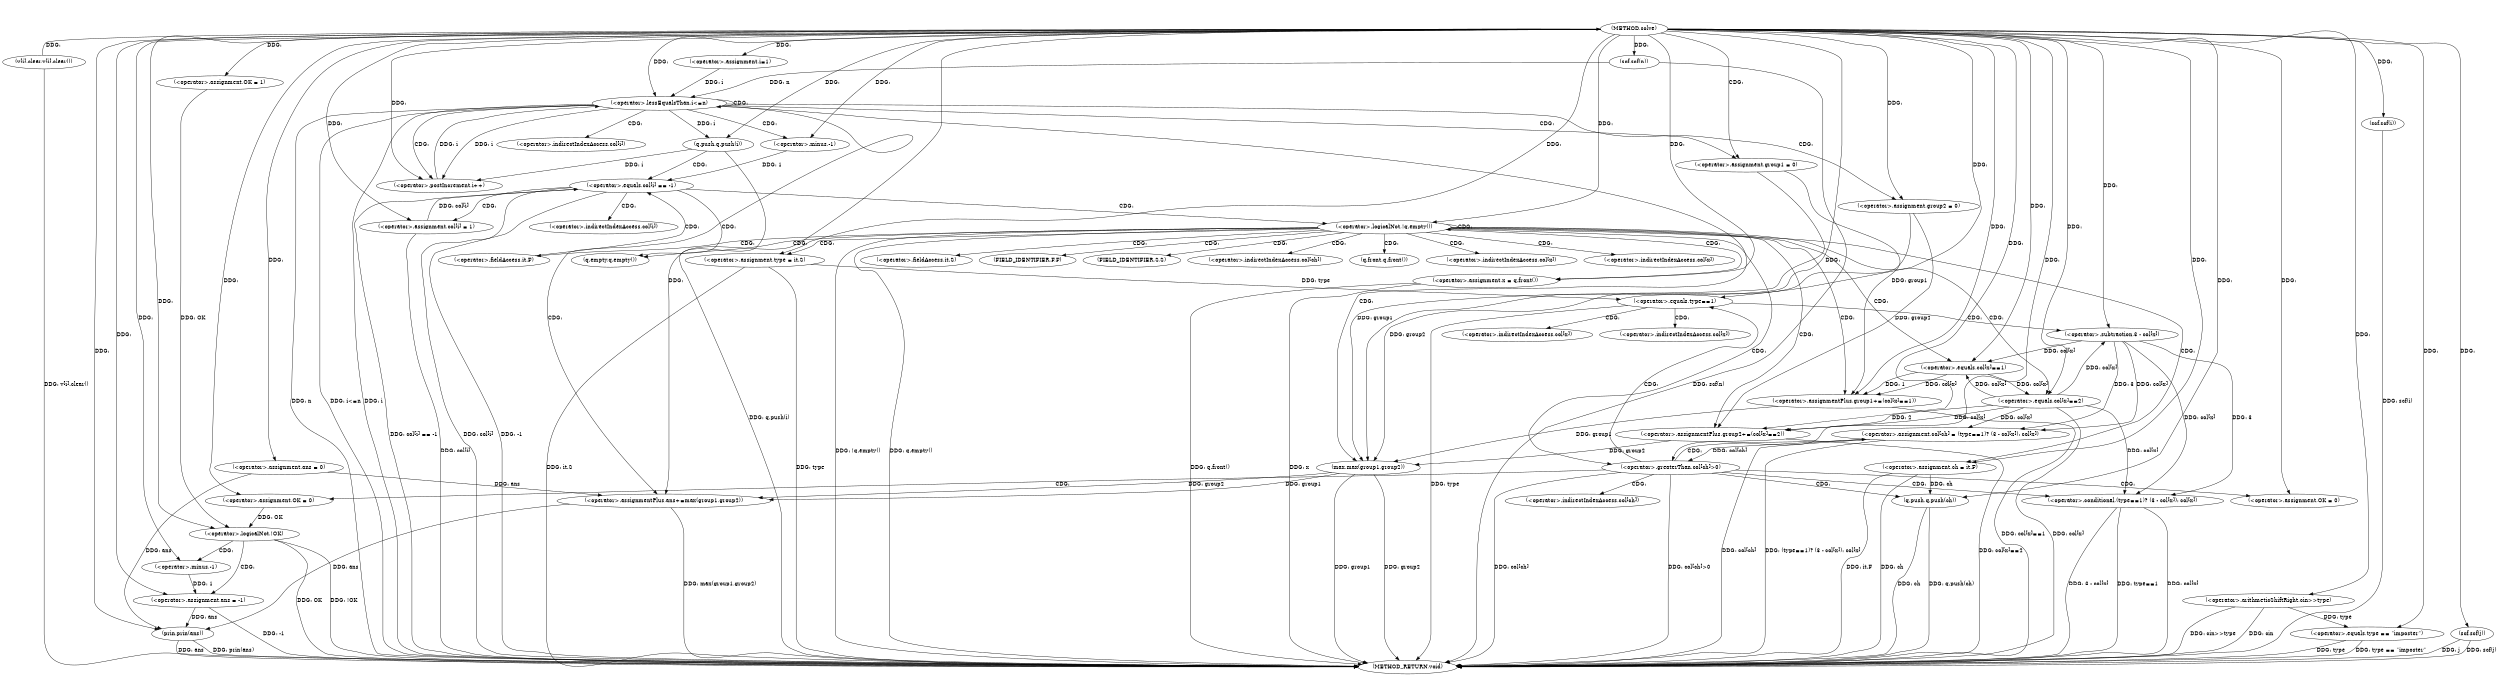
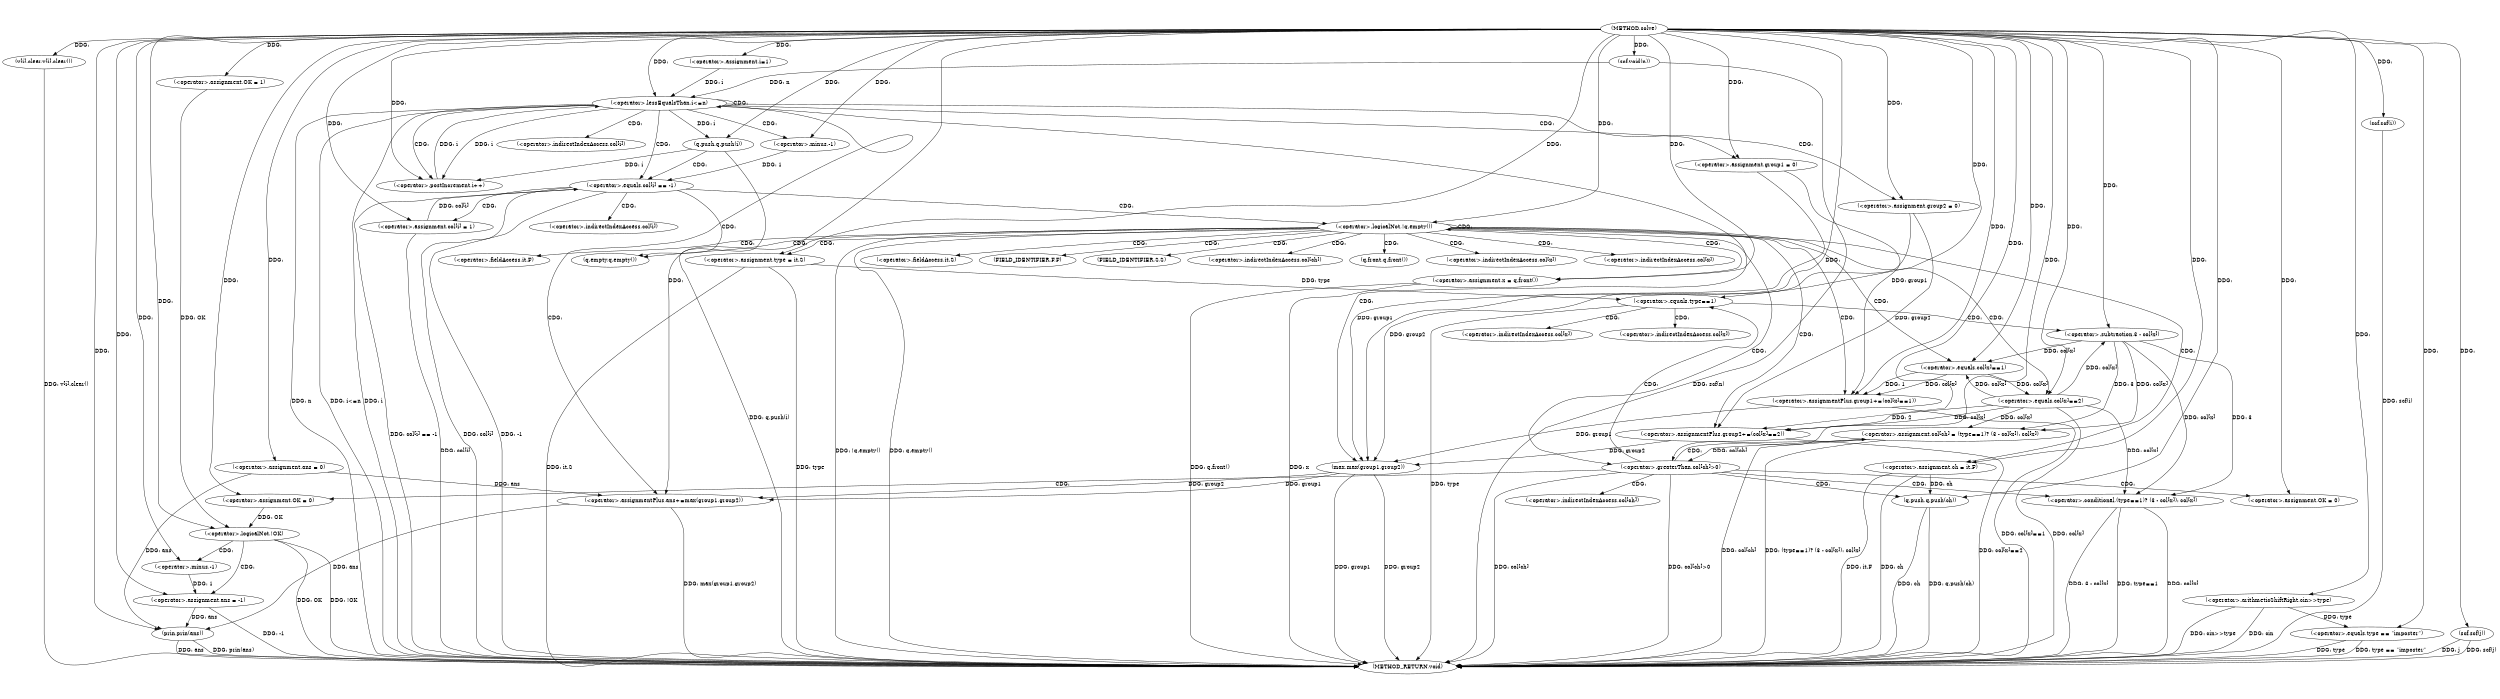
(814, 31) -> (827, 32)
(1634, 62) -> (1634, 62)
(1737, 83) -> (1737, 83)
(637, 243) -> (655, 144)
